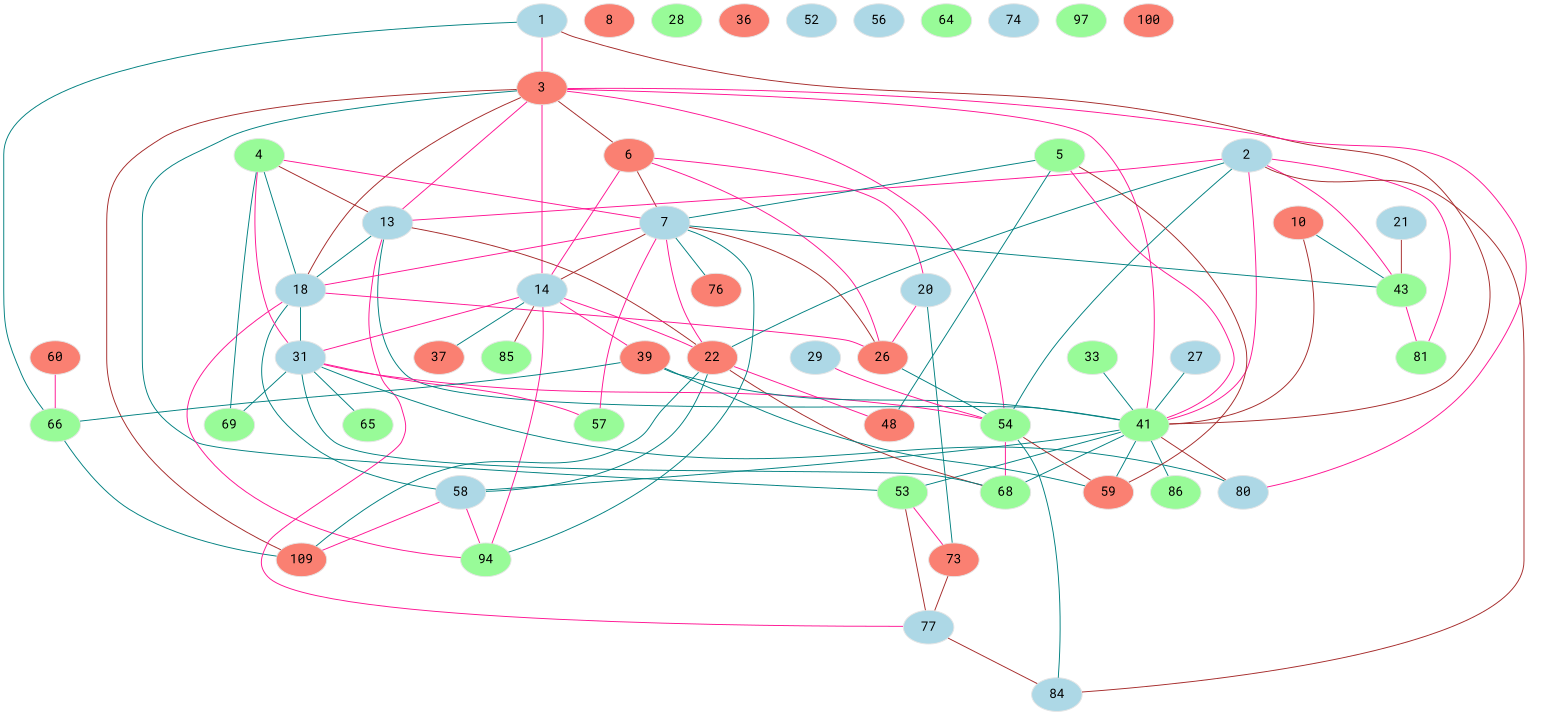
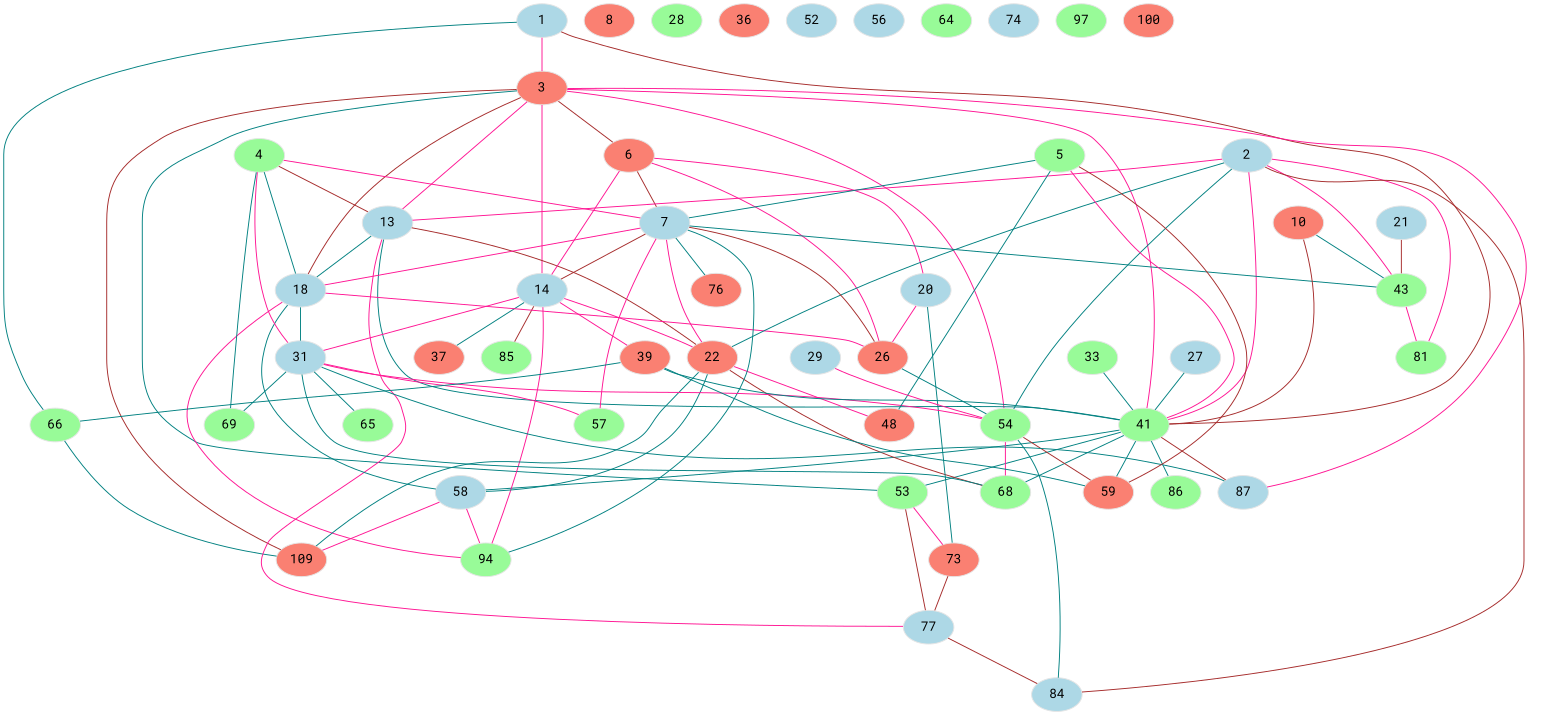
(55, 358) -> none
(1243, 492) -> (1243, 492)
